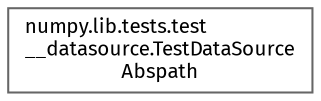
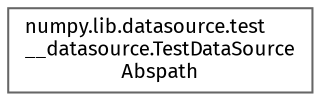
(160, 50) -> (160, 50)
